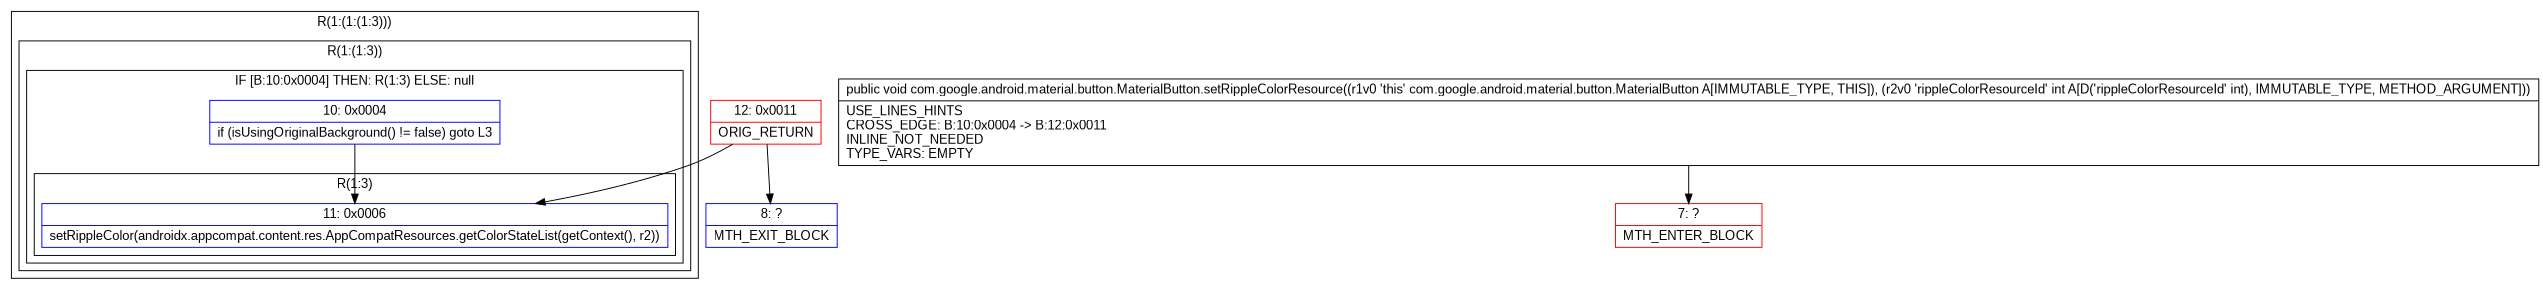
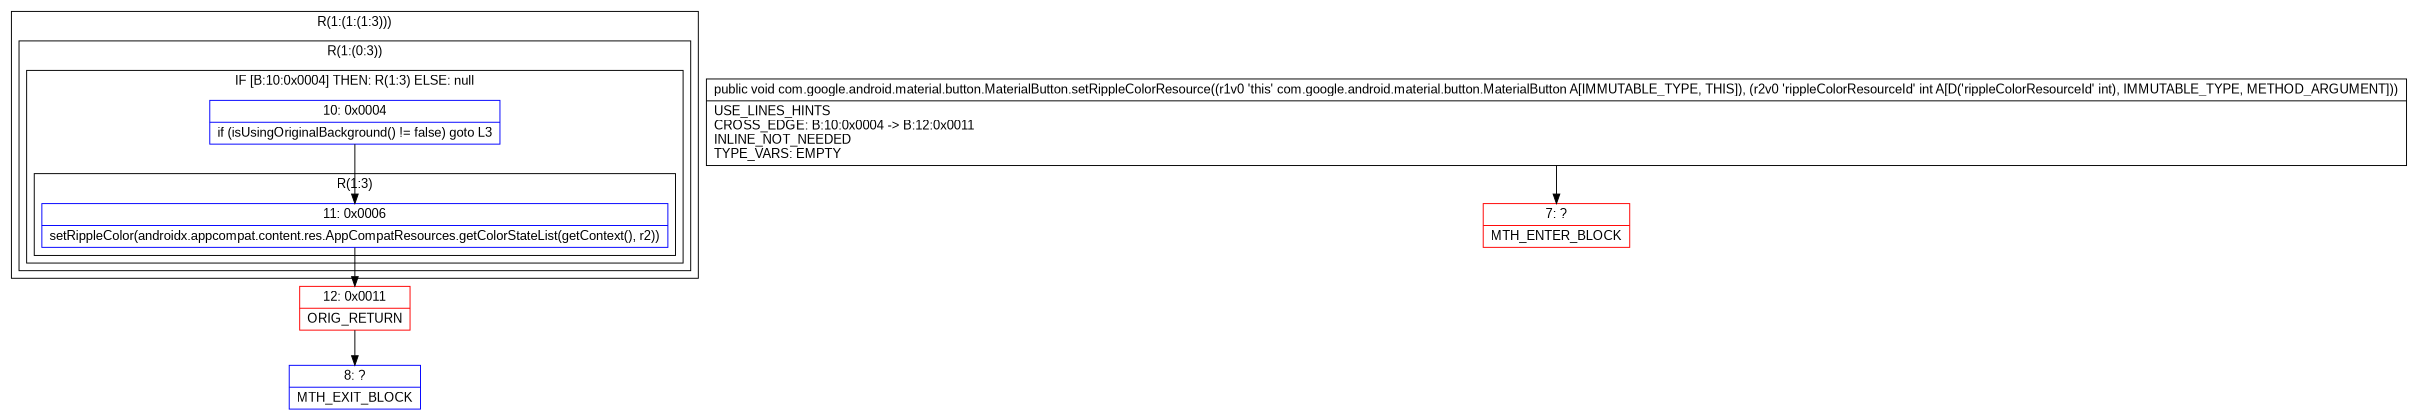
(355, 52) -> (355, 52)
(641, 180) -> (355, 262)
